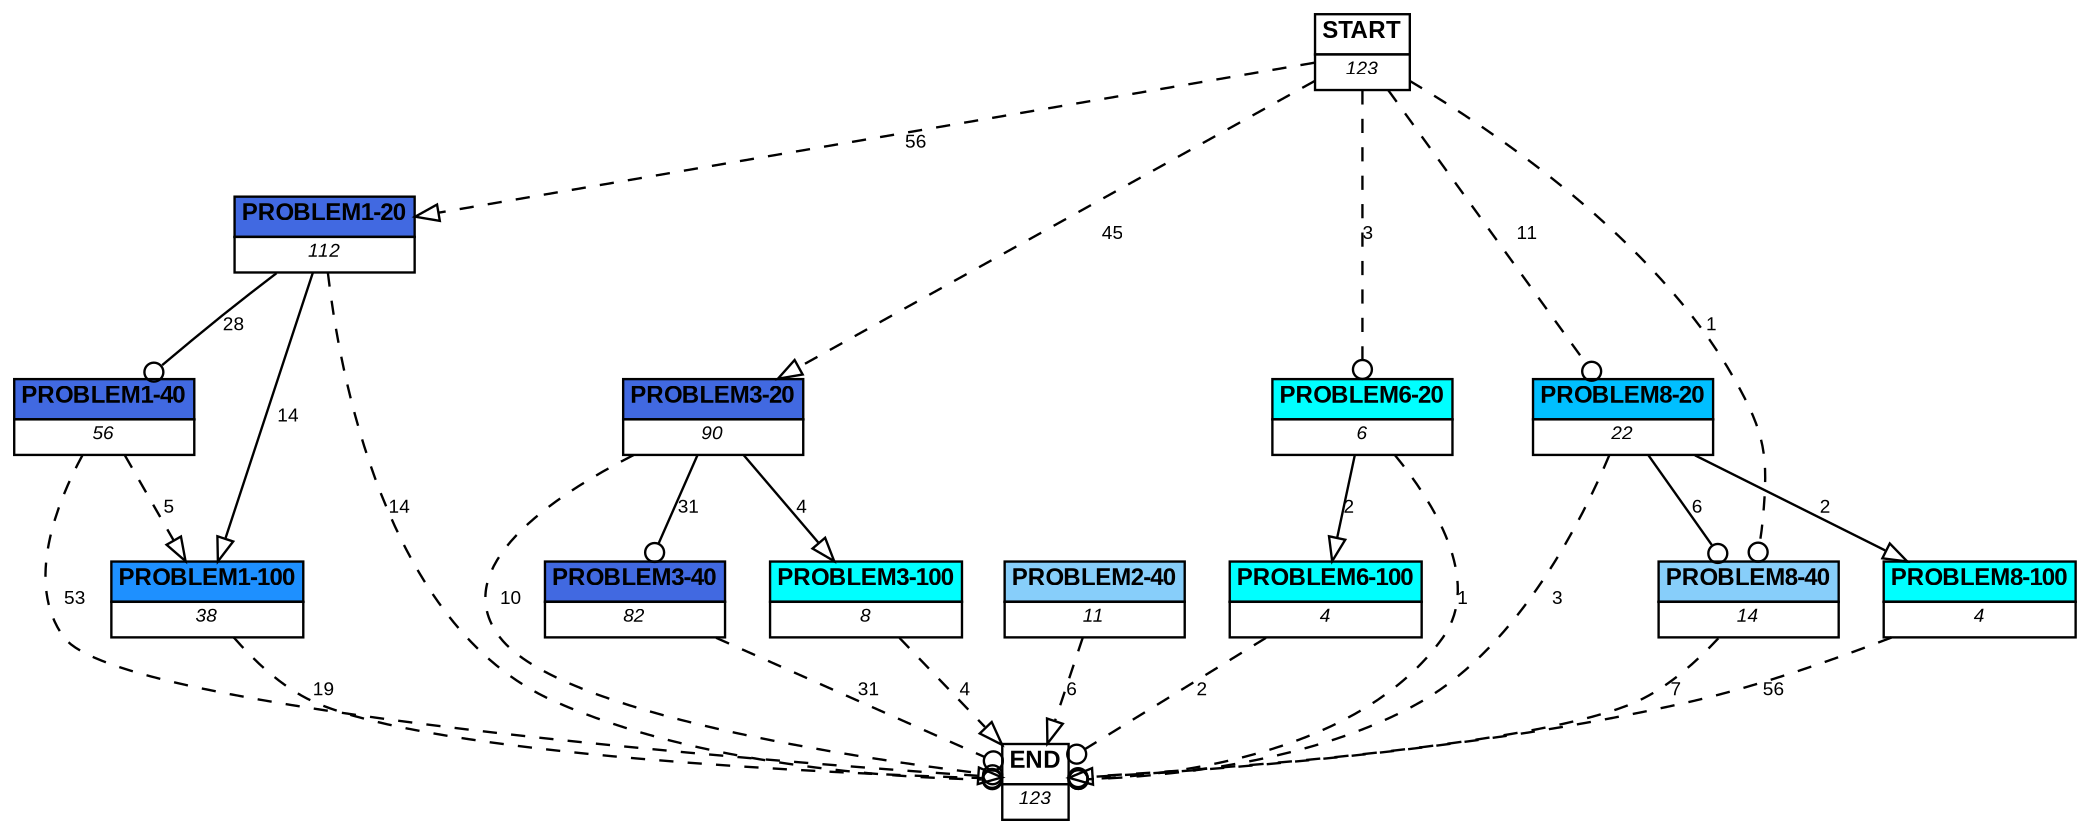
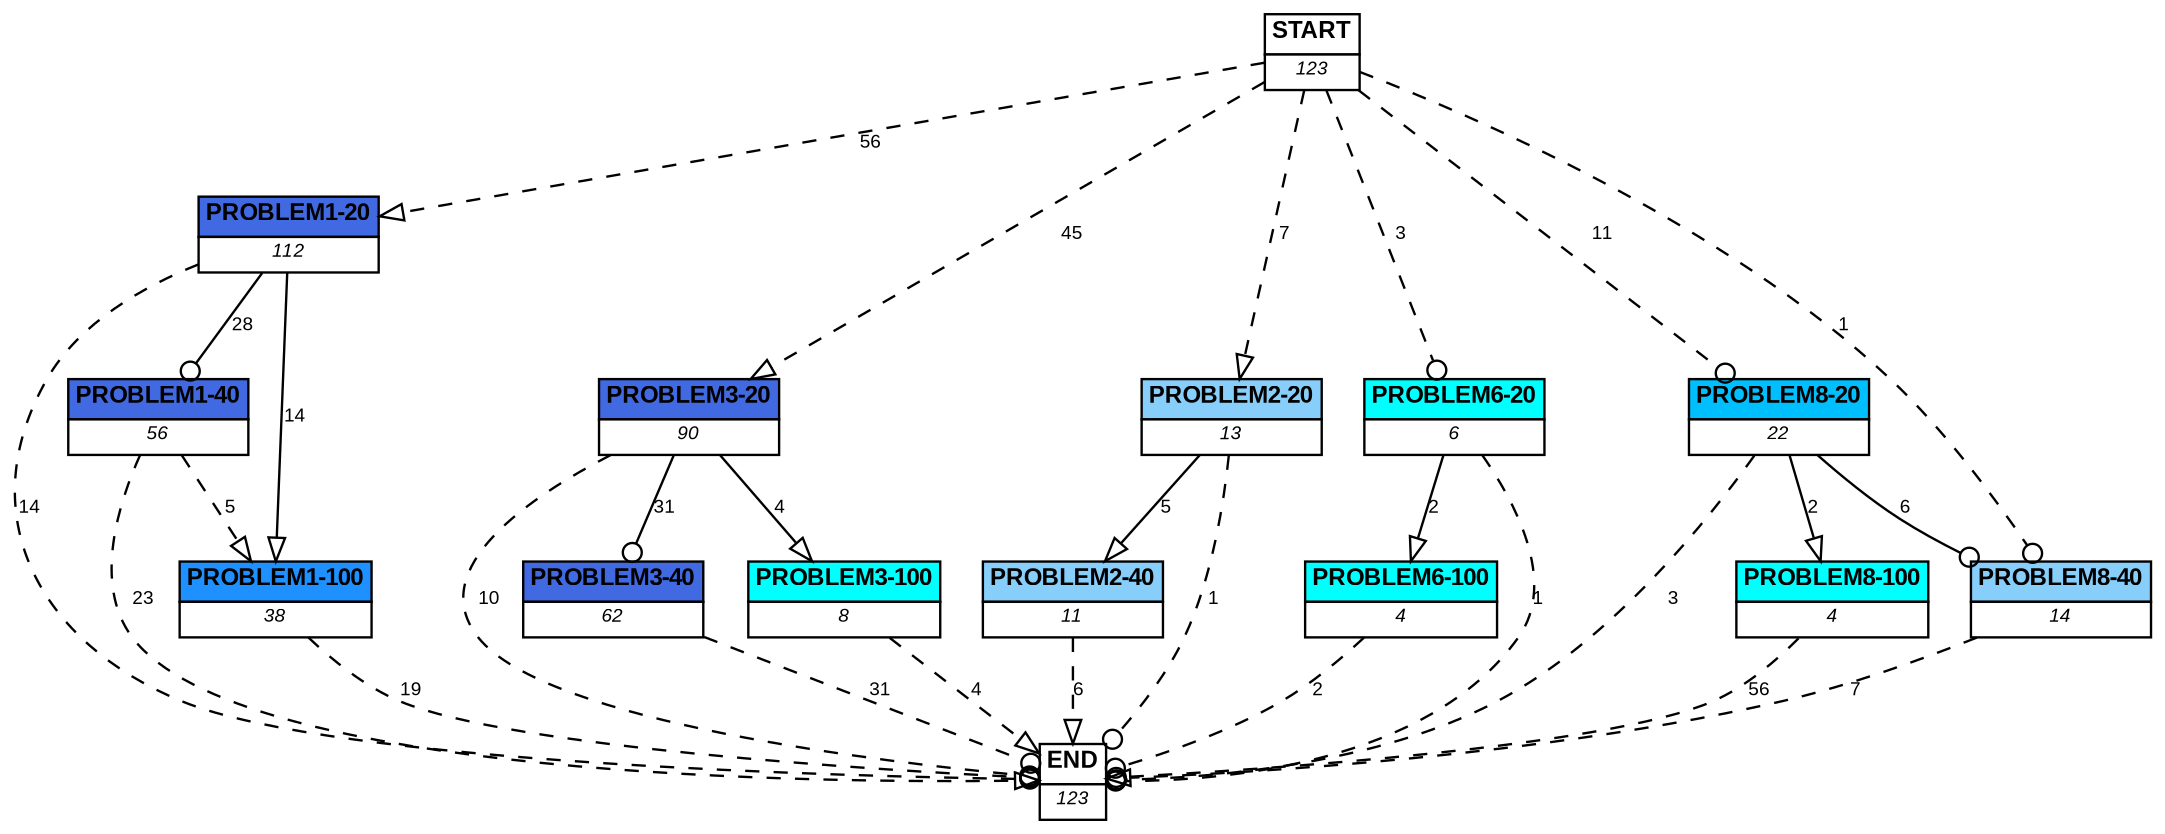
none -> (1232, 417)
(76, 599) -> (144, 599)
(635, 616) -> (613, 616)
